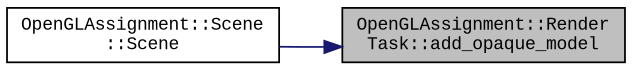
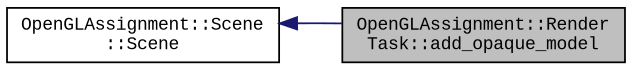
(302, 47) -> (320, 23)
